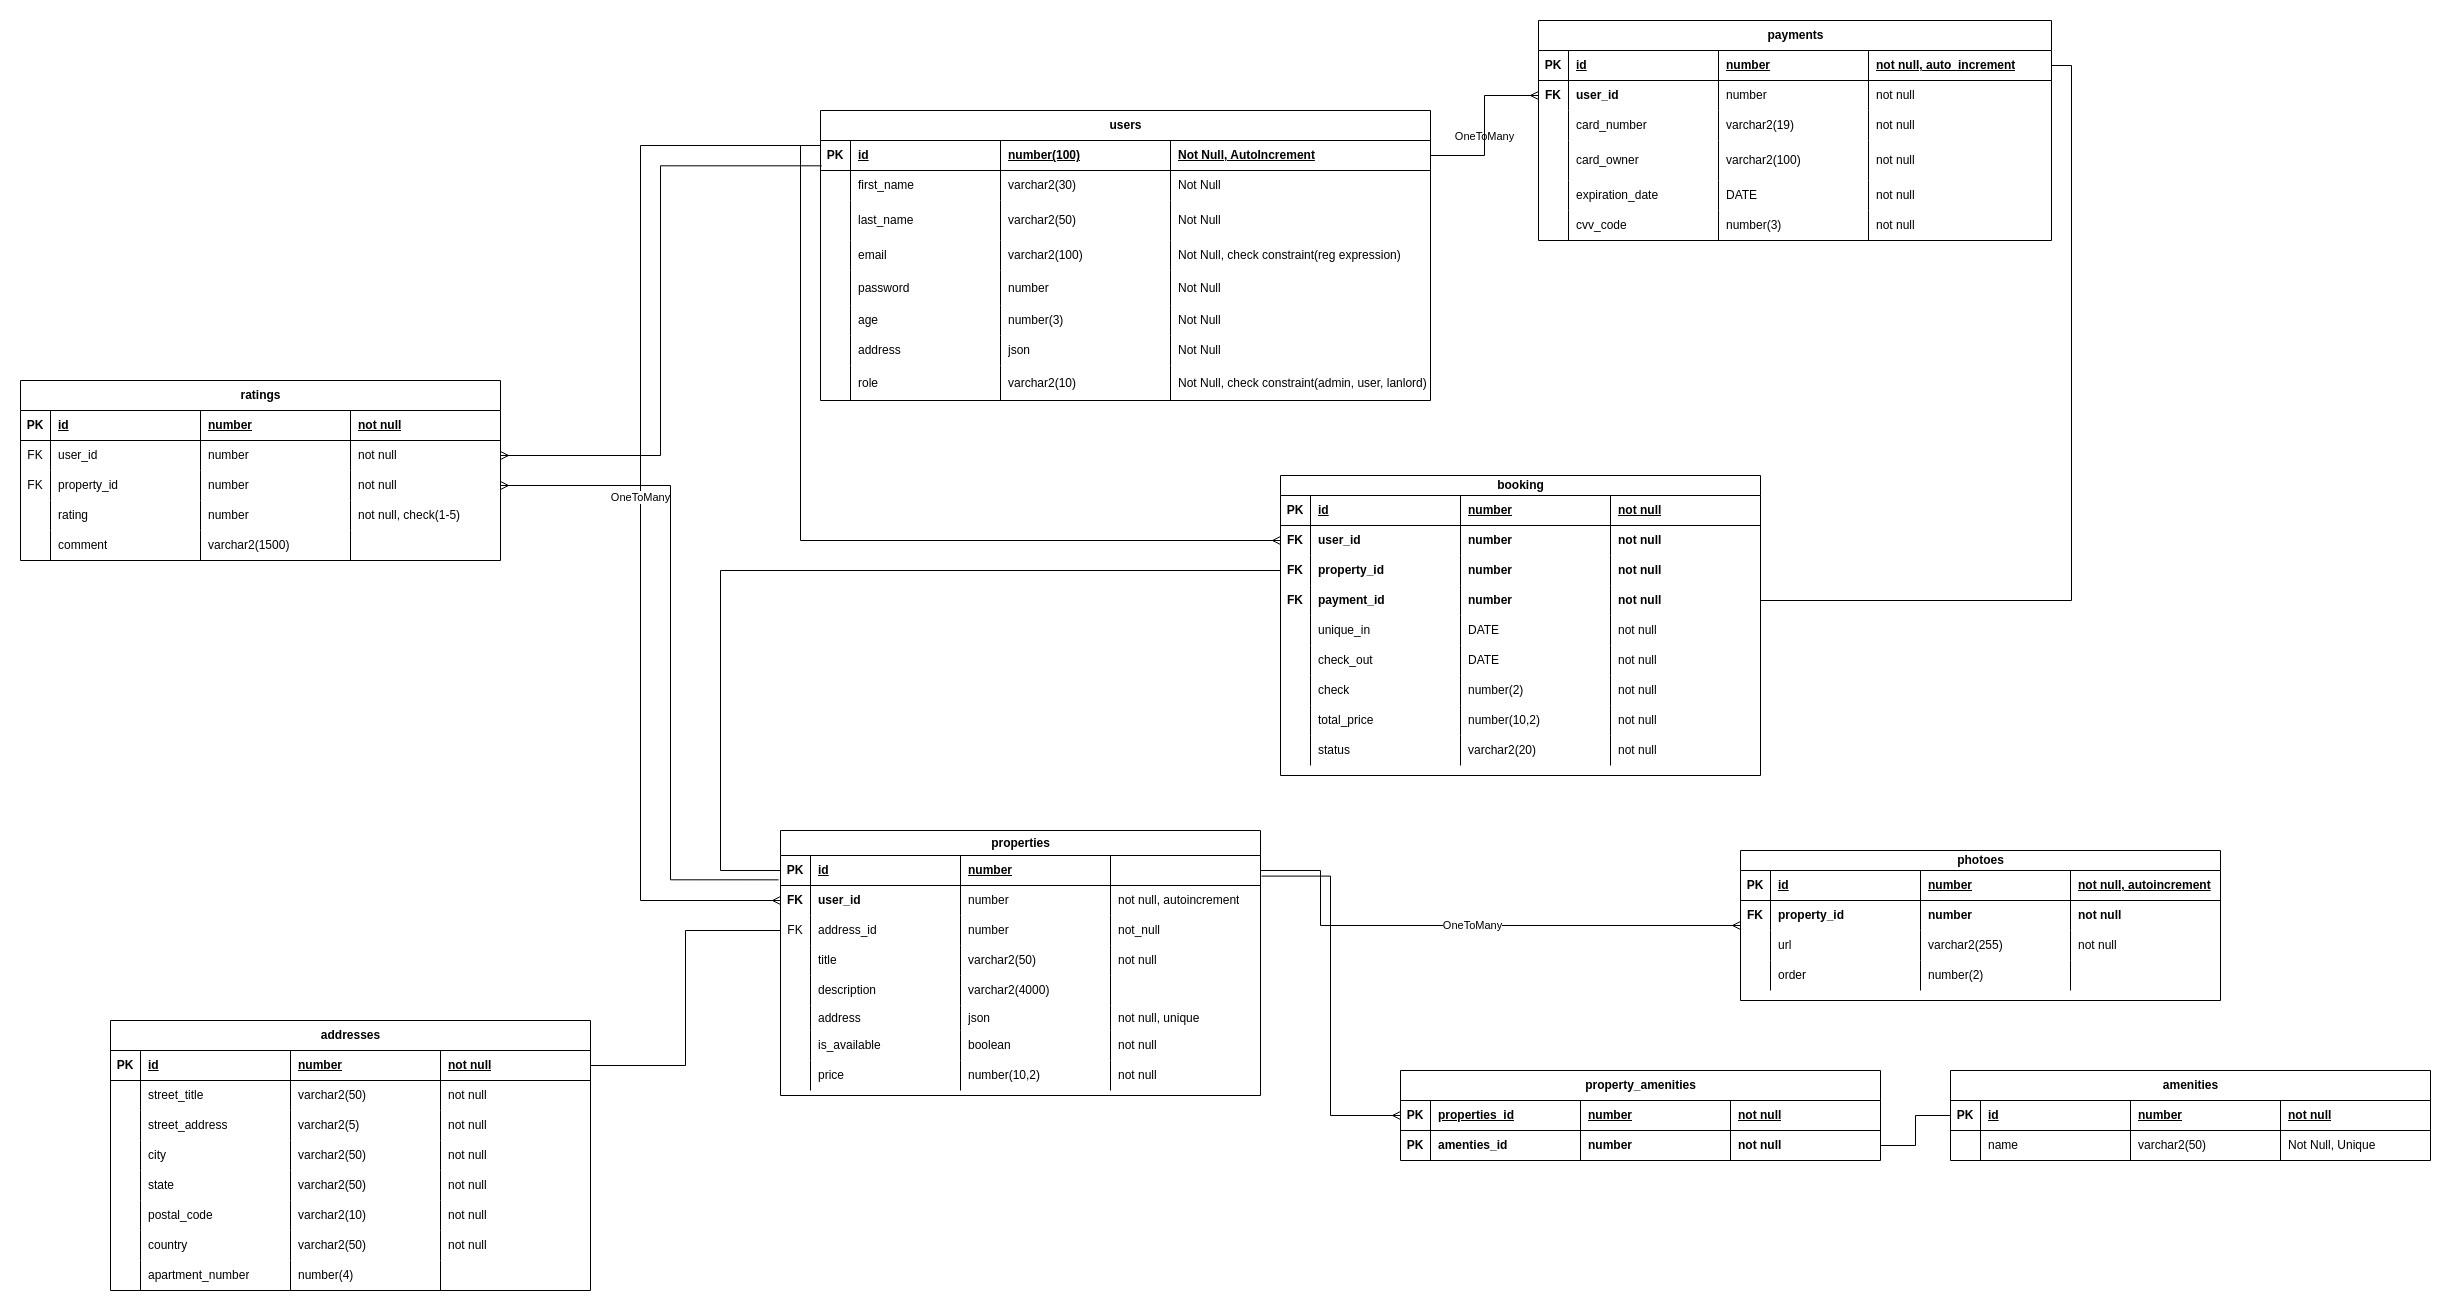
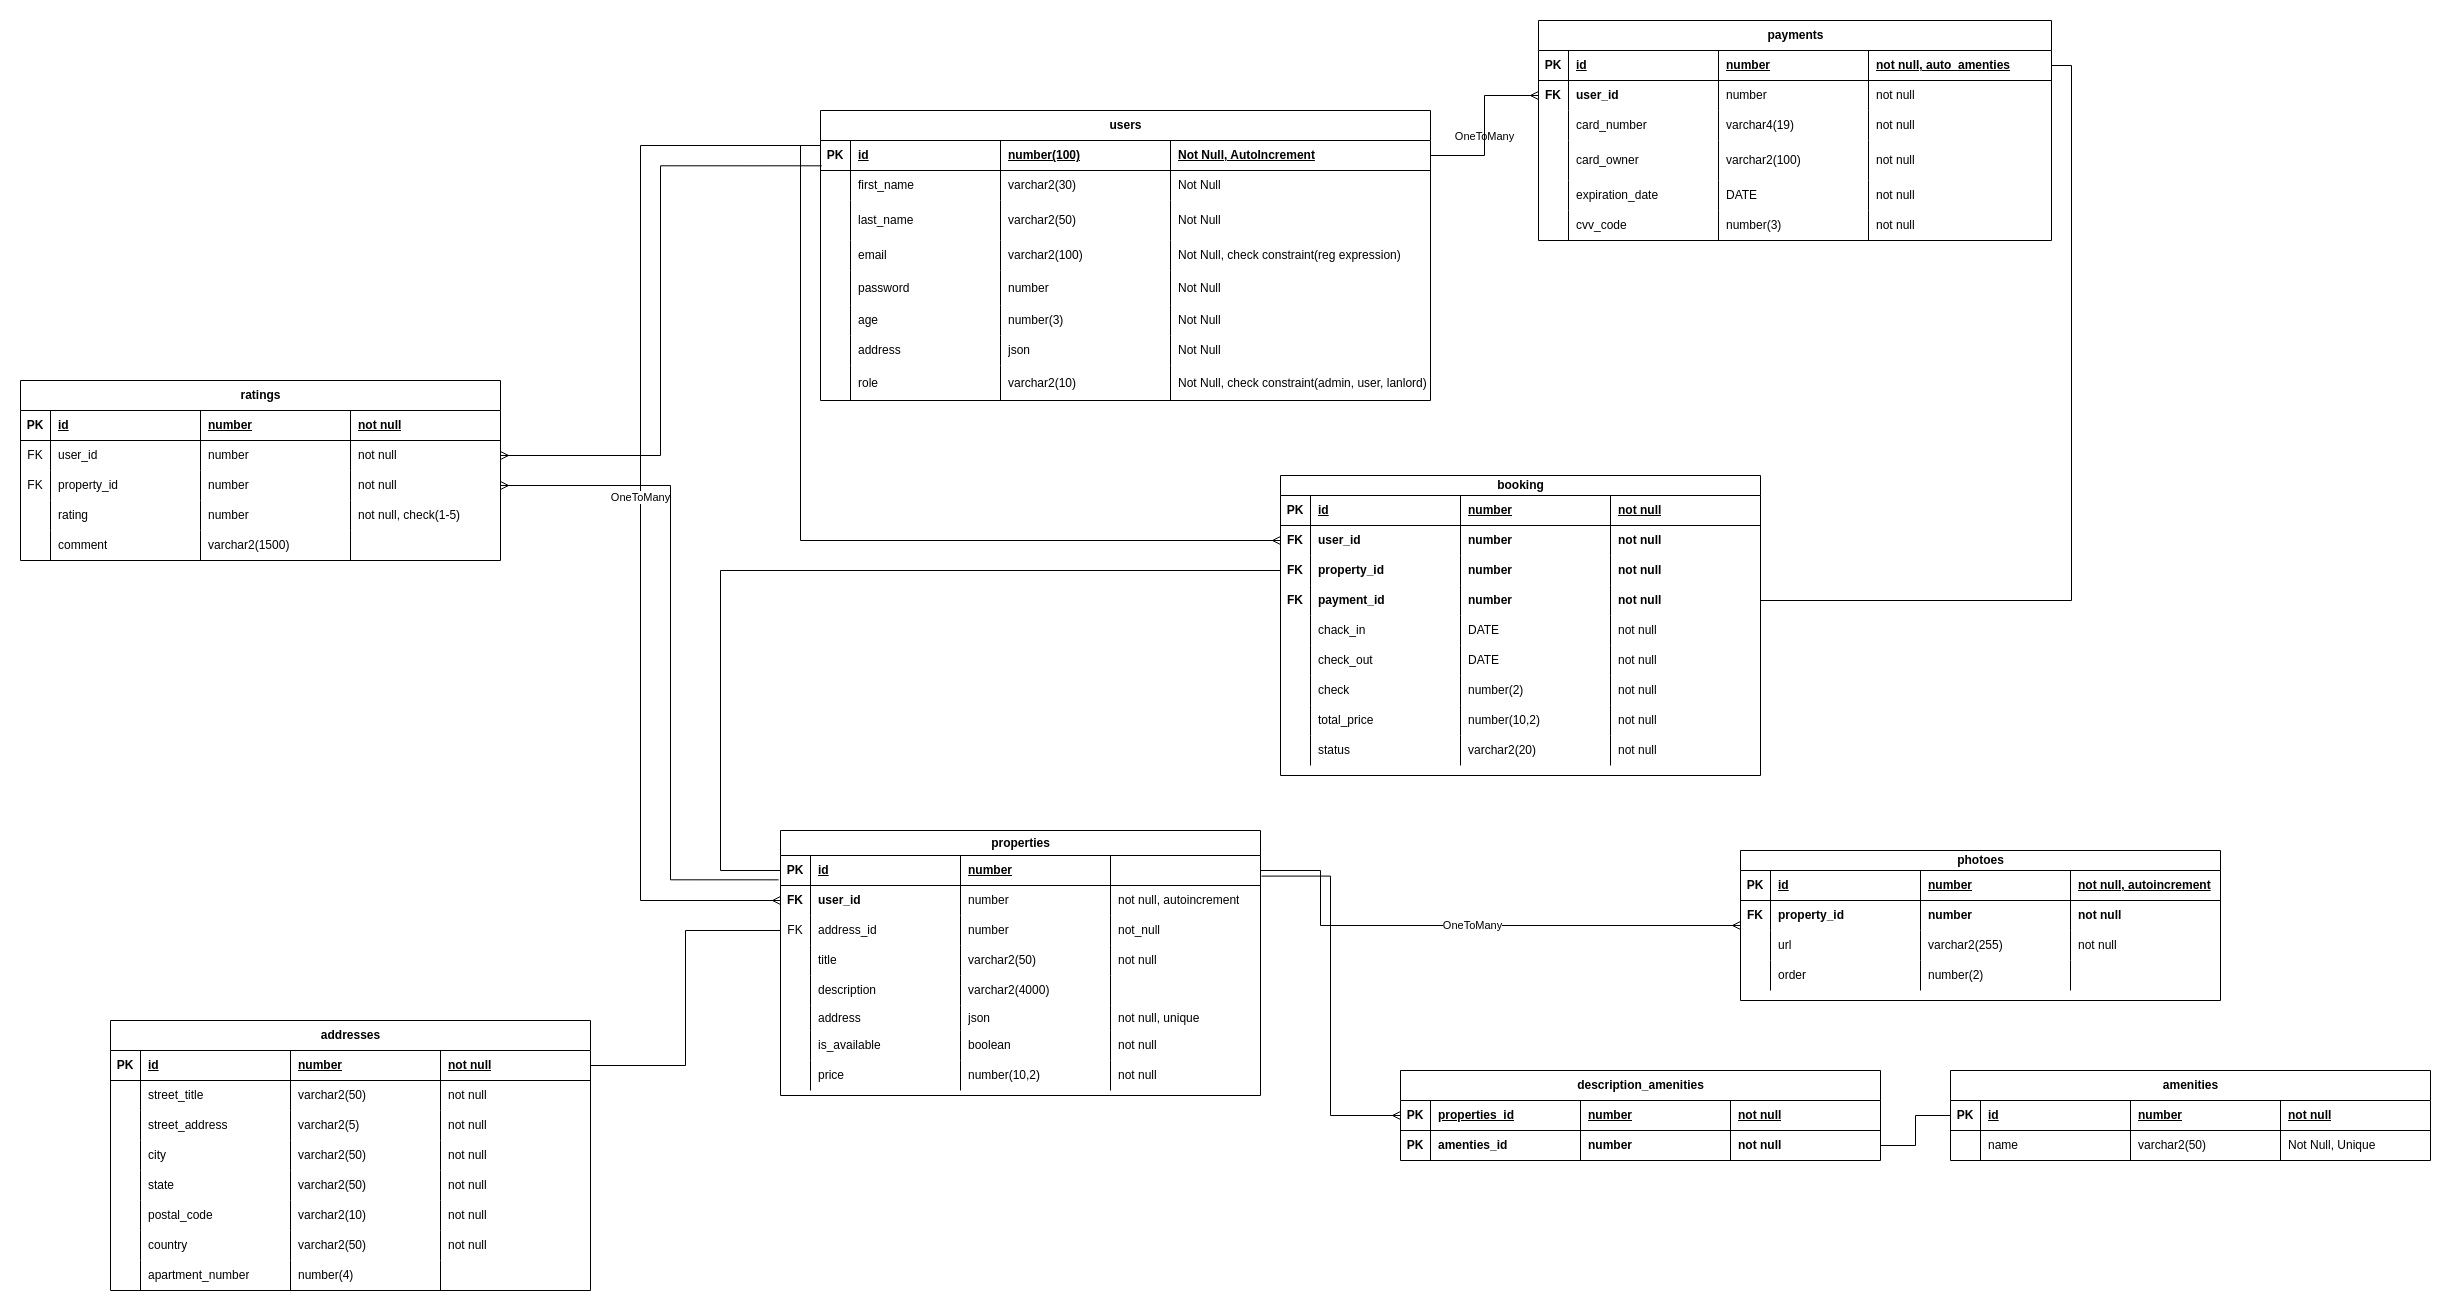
(1948, 66) -> (1944, 66)
(1767, 126) -> (1767, 126)
(1346, 631) -> (1344, 631)
(1641, 1086) -> (1641, 1086)
